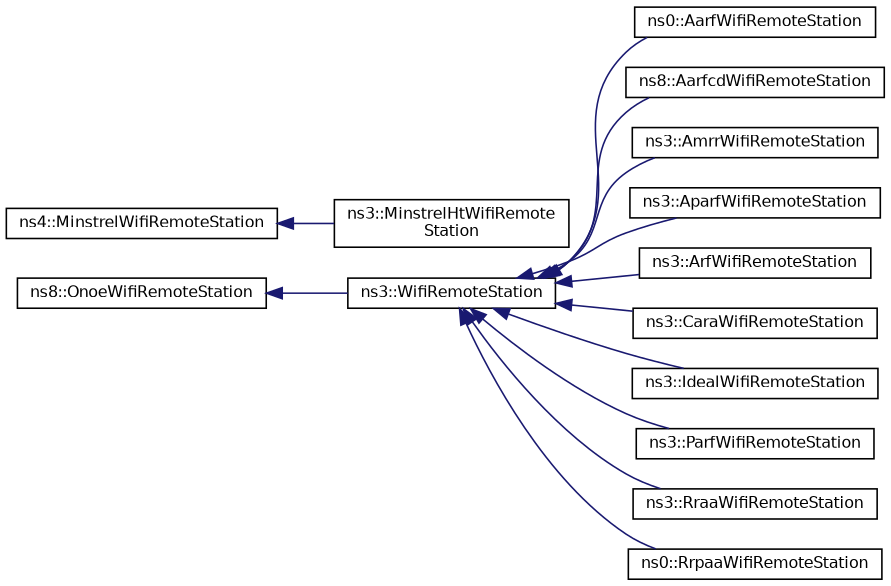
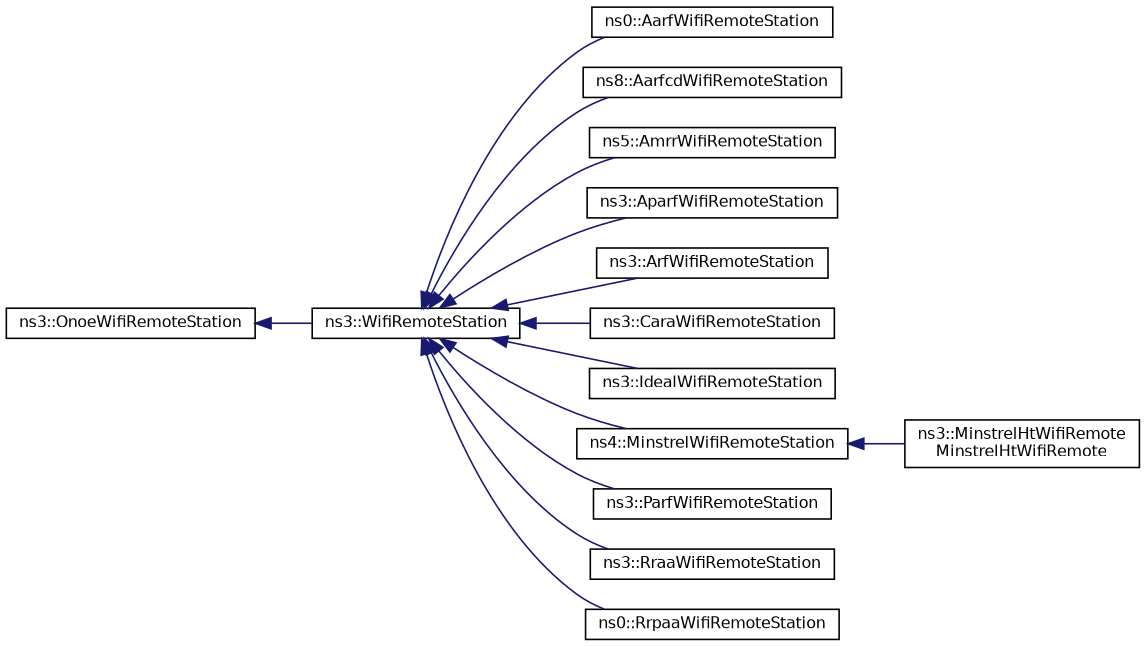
(755, 143) -> (712, 143)
(452, 223) -> (1022, 444)
(142, 293) -> (131, 323)
none -> (536, 396)
